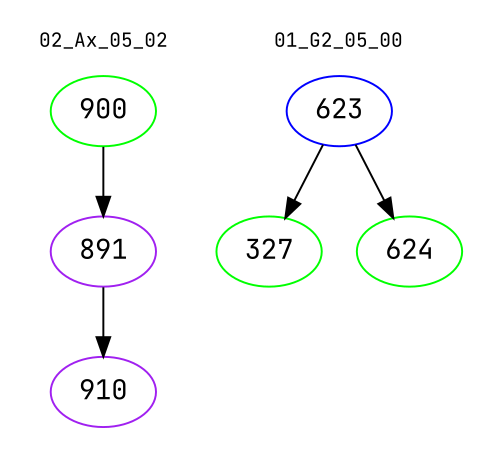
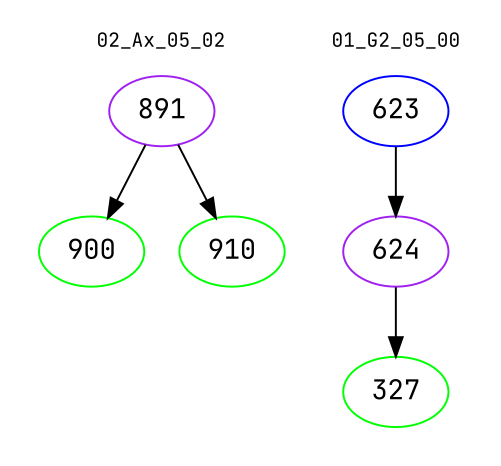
(103, 172) -> (131, 173)
(309, 173) -> (396, 312)
(410, 252) -> (396, 252)
(103, 392) -> (232, 252)
